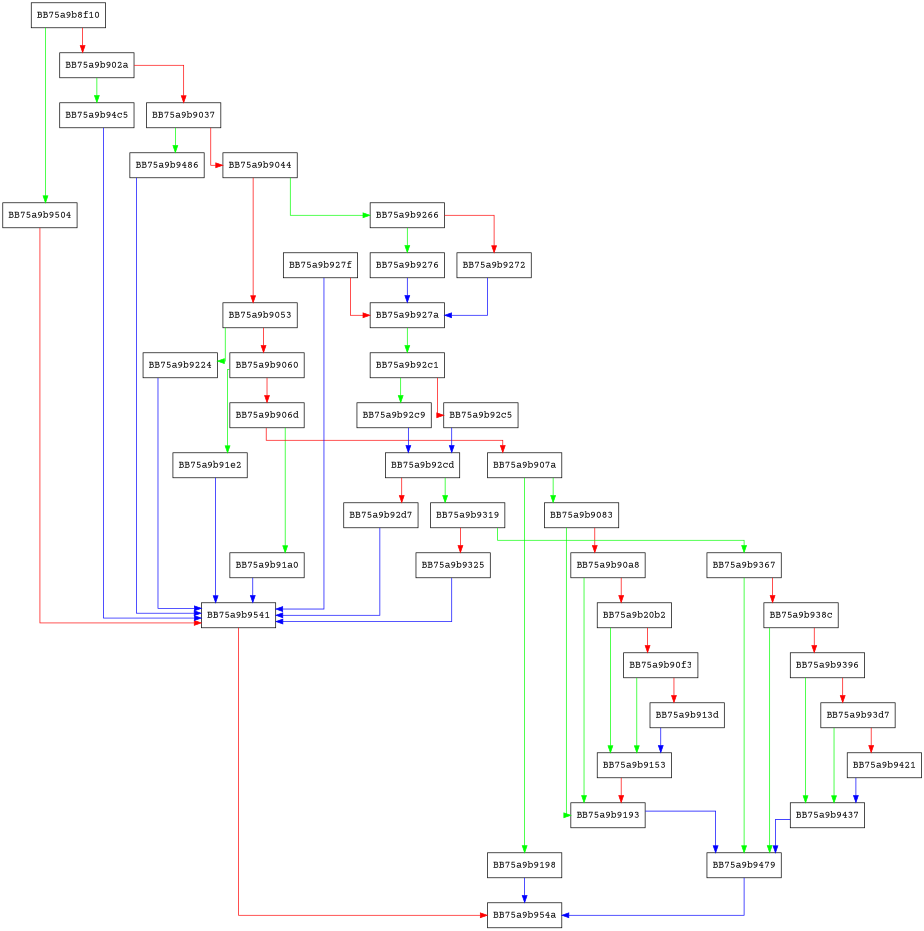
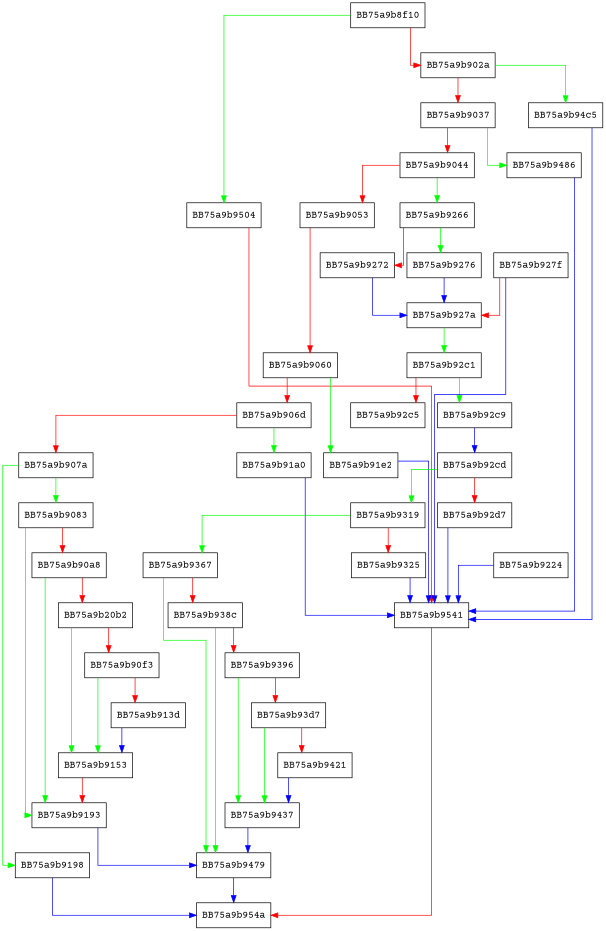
(225, 345) -> none
(452, 436) -> none
